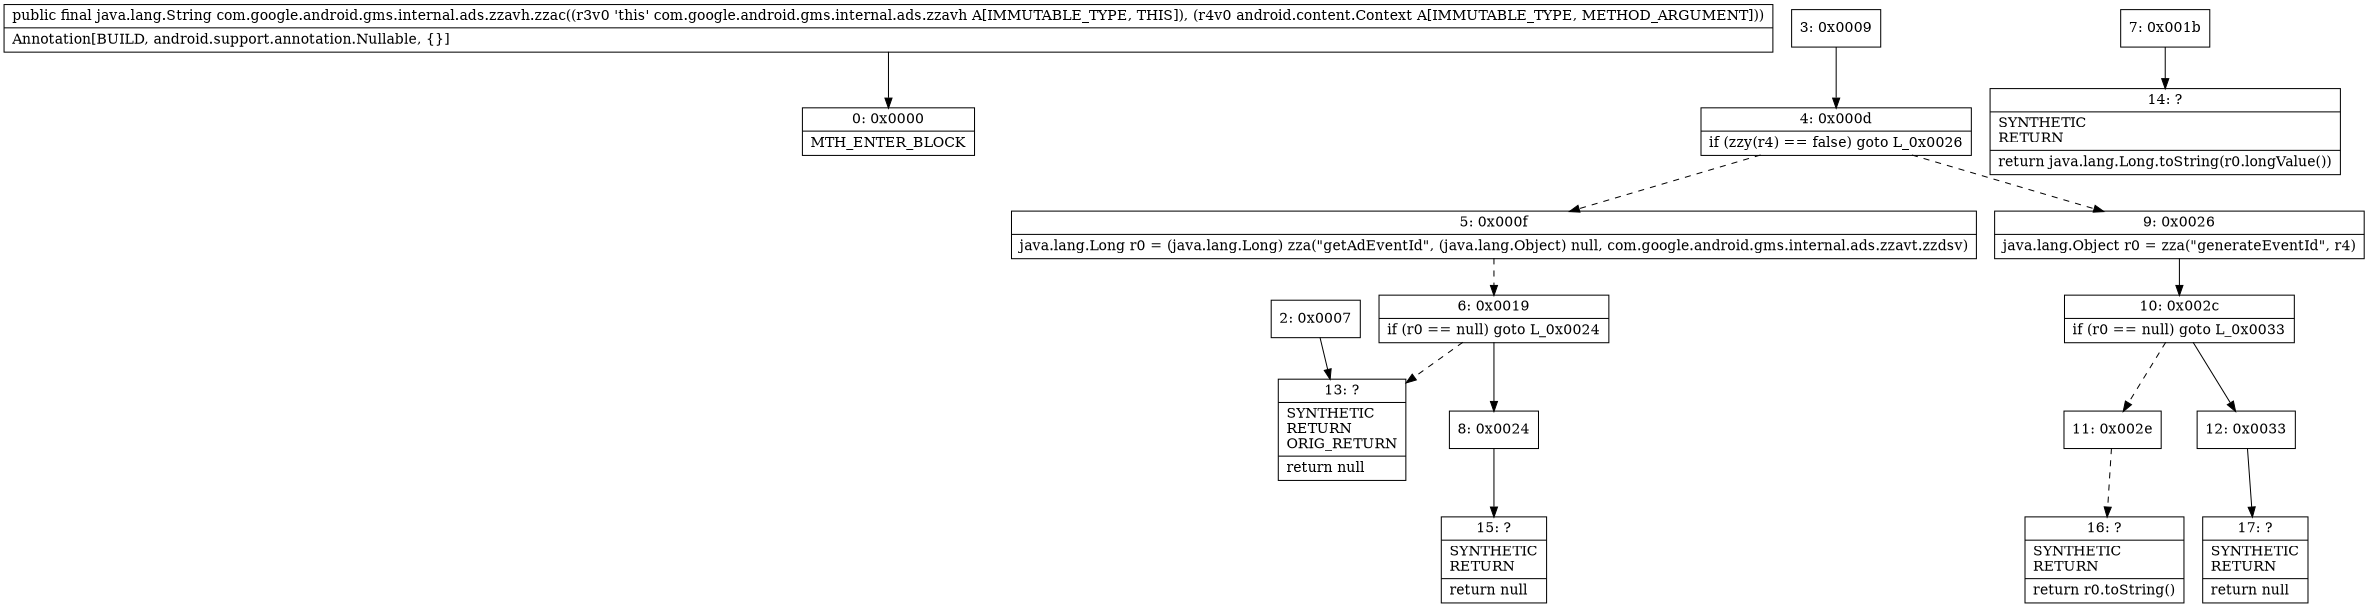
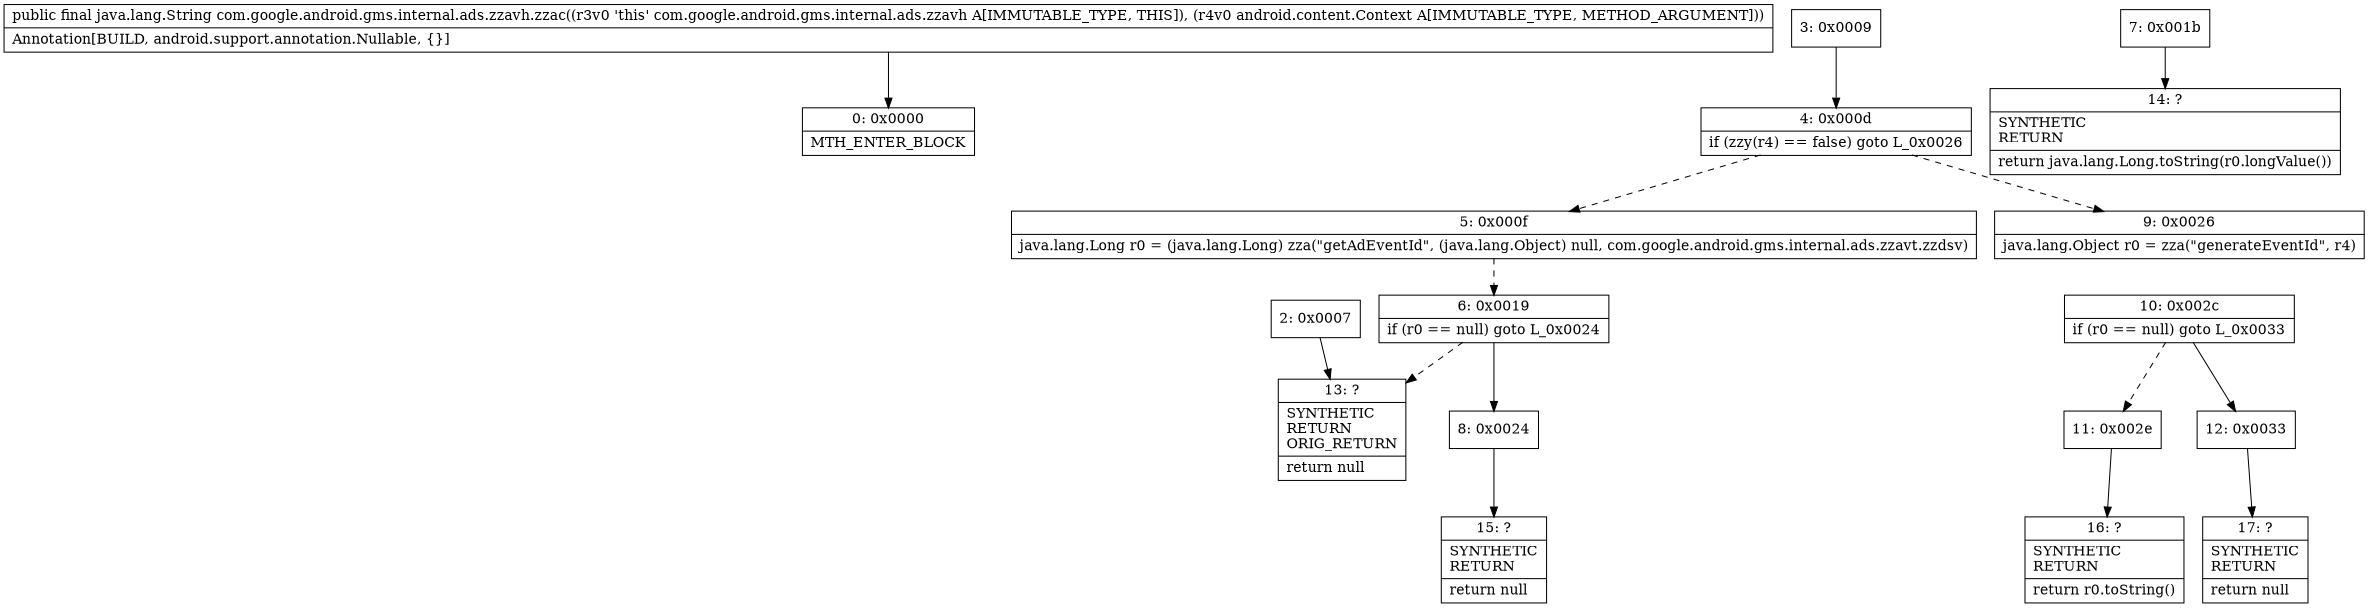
(2179, 272) -> none
(2110, 478) -> (2110, 478)
